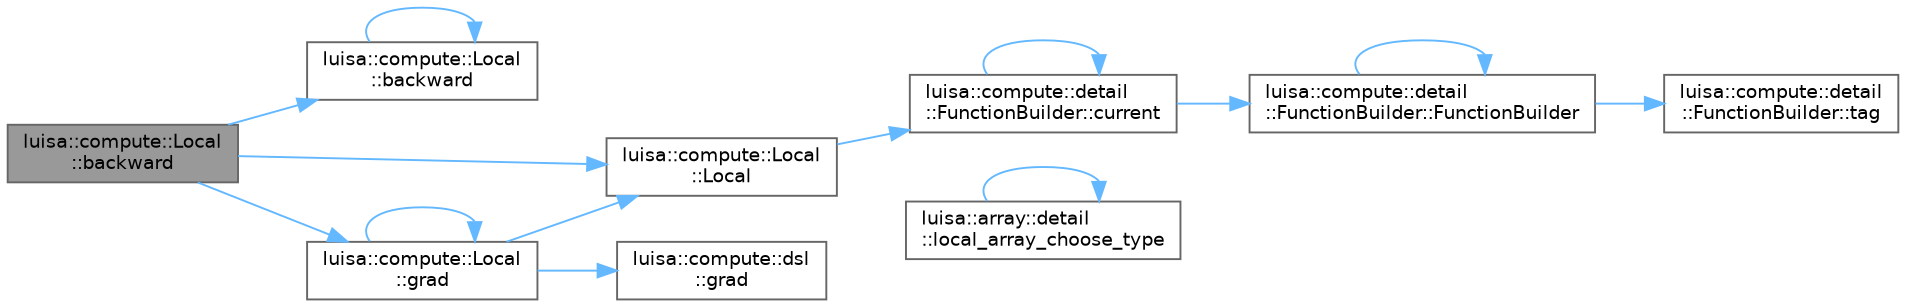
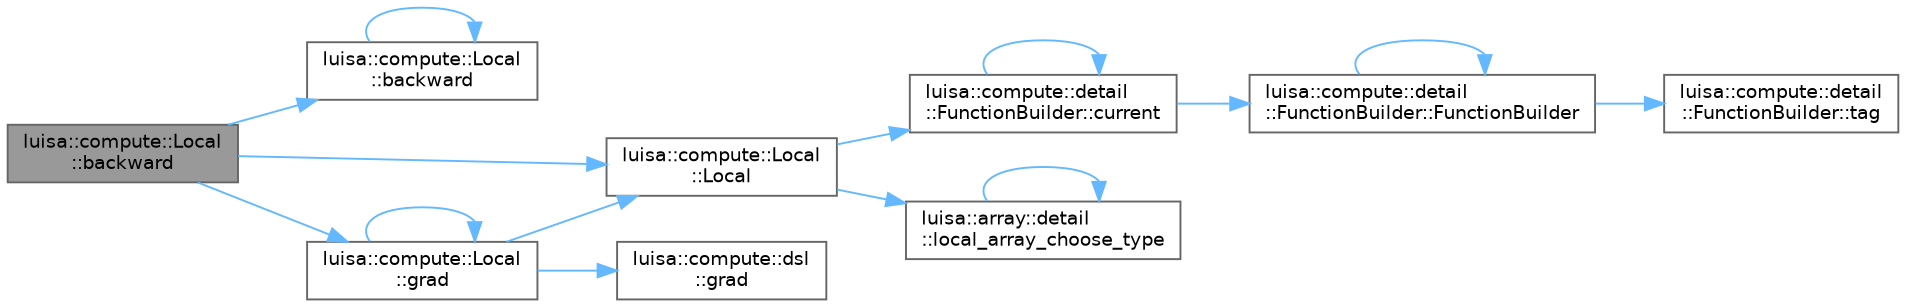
none -> (862, 195)
